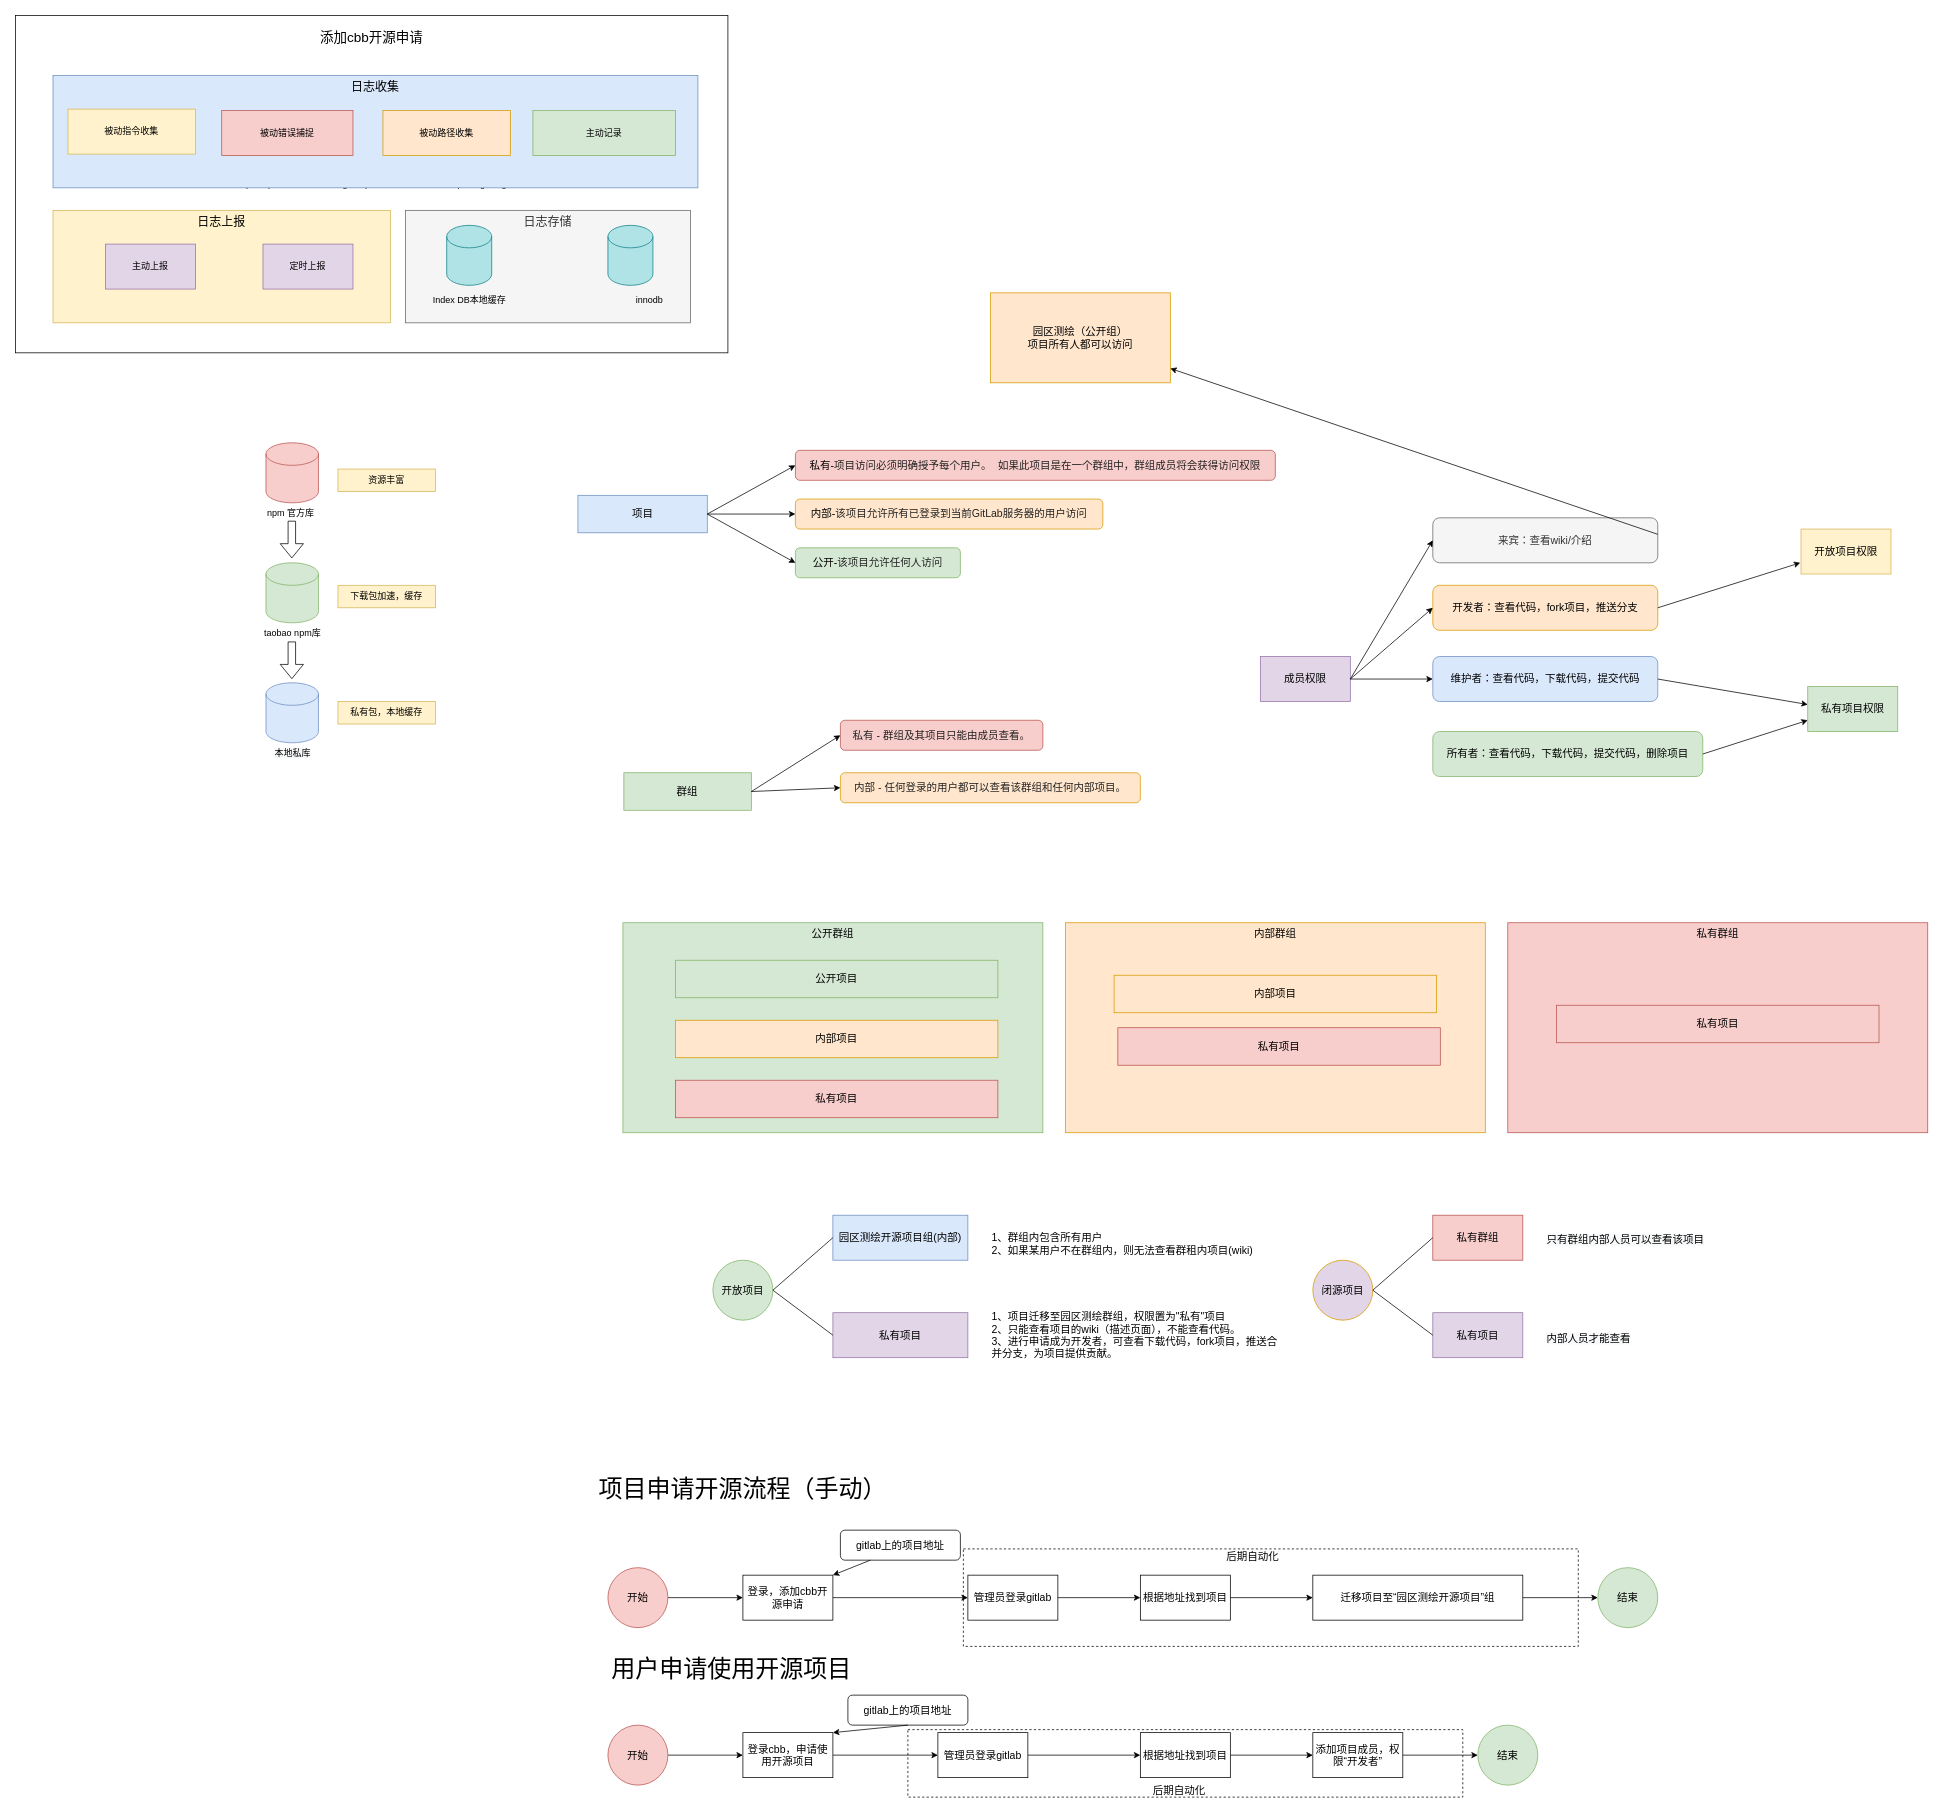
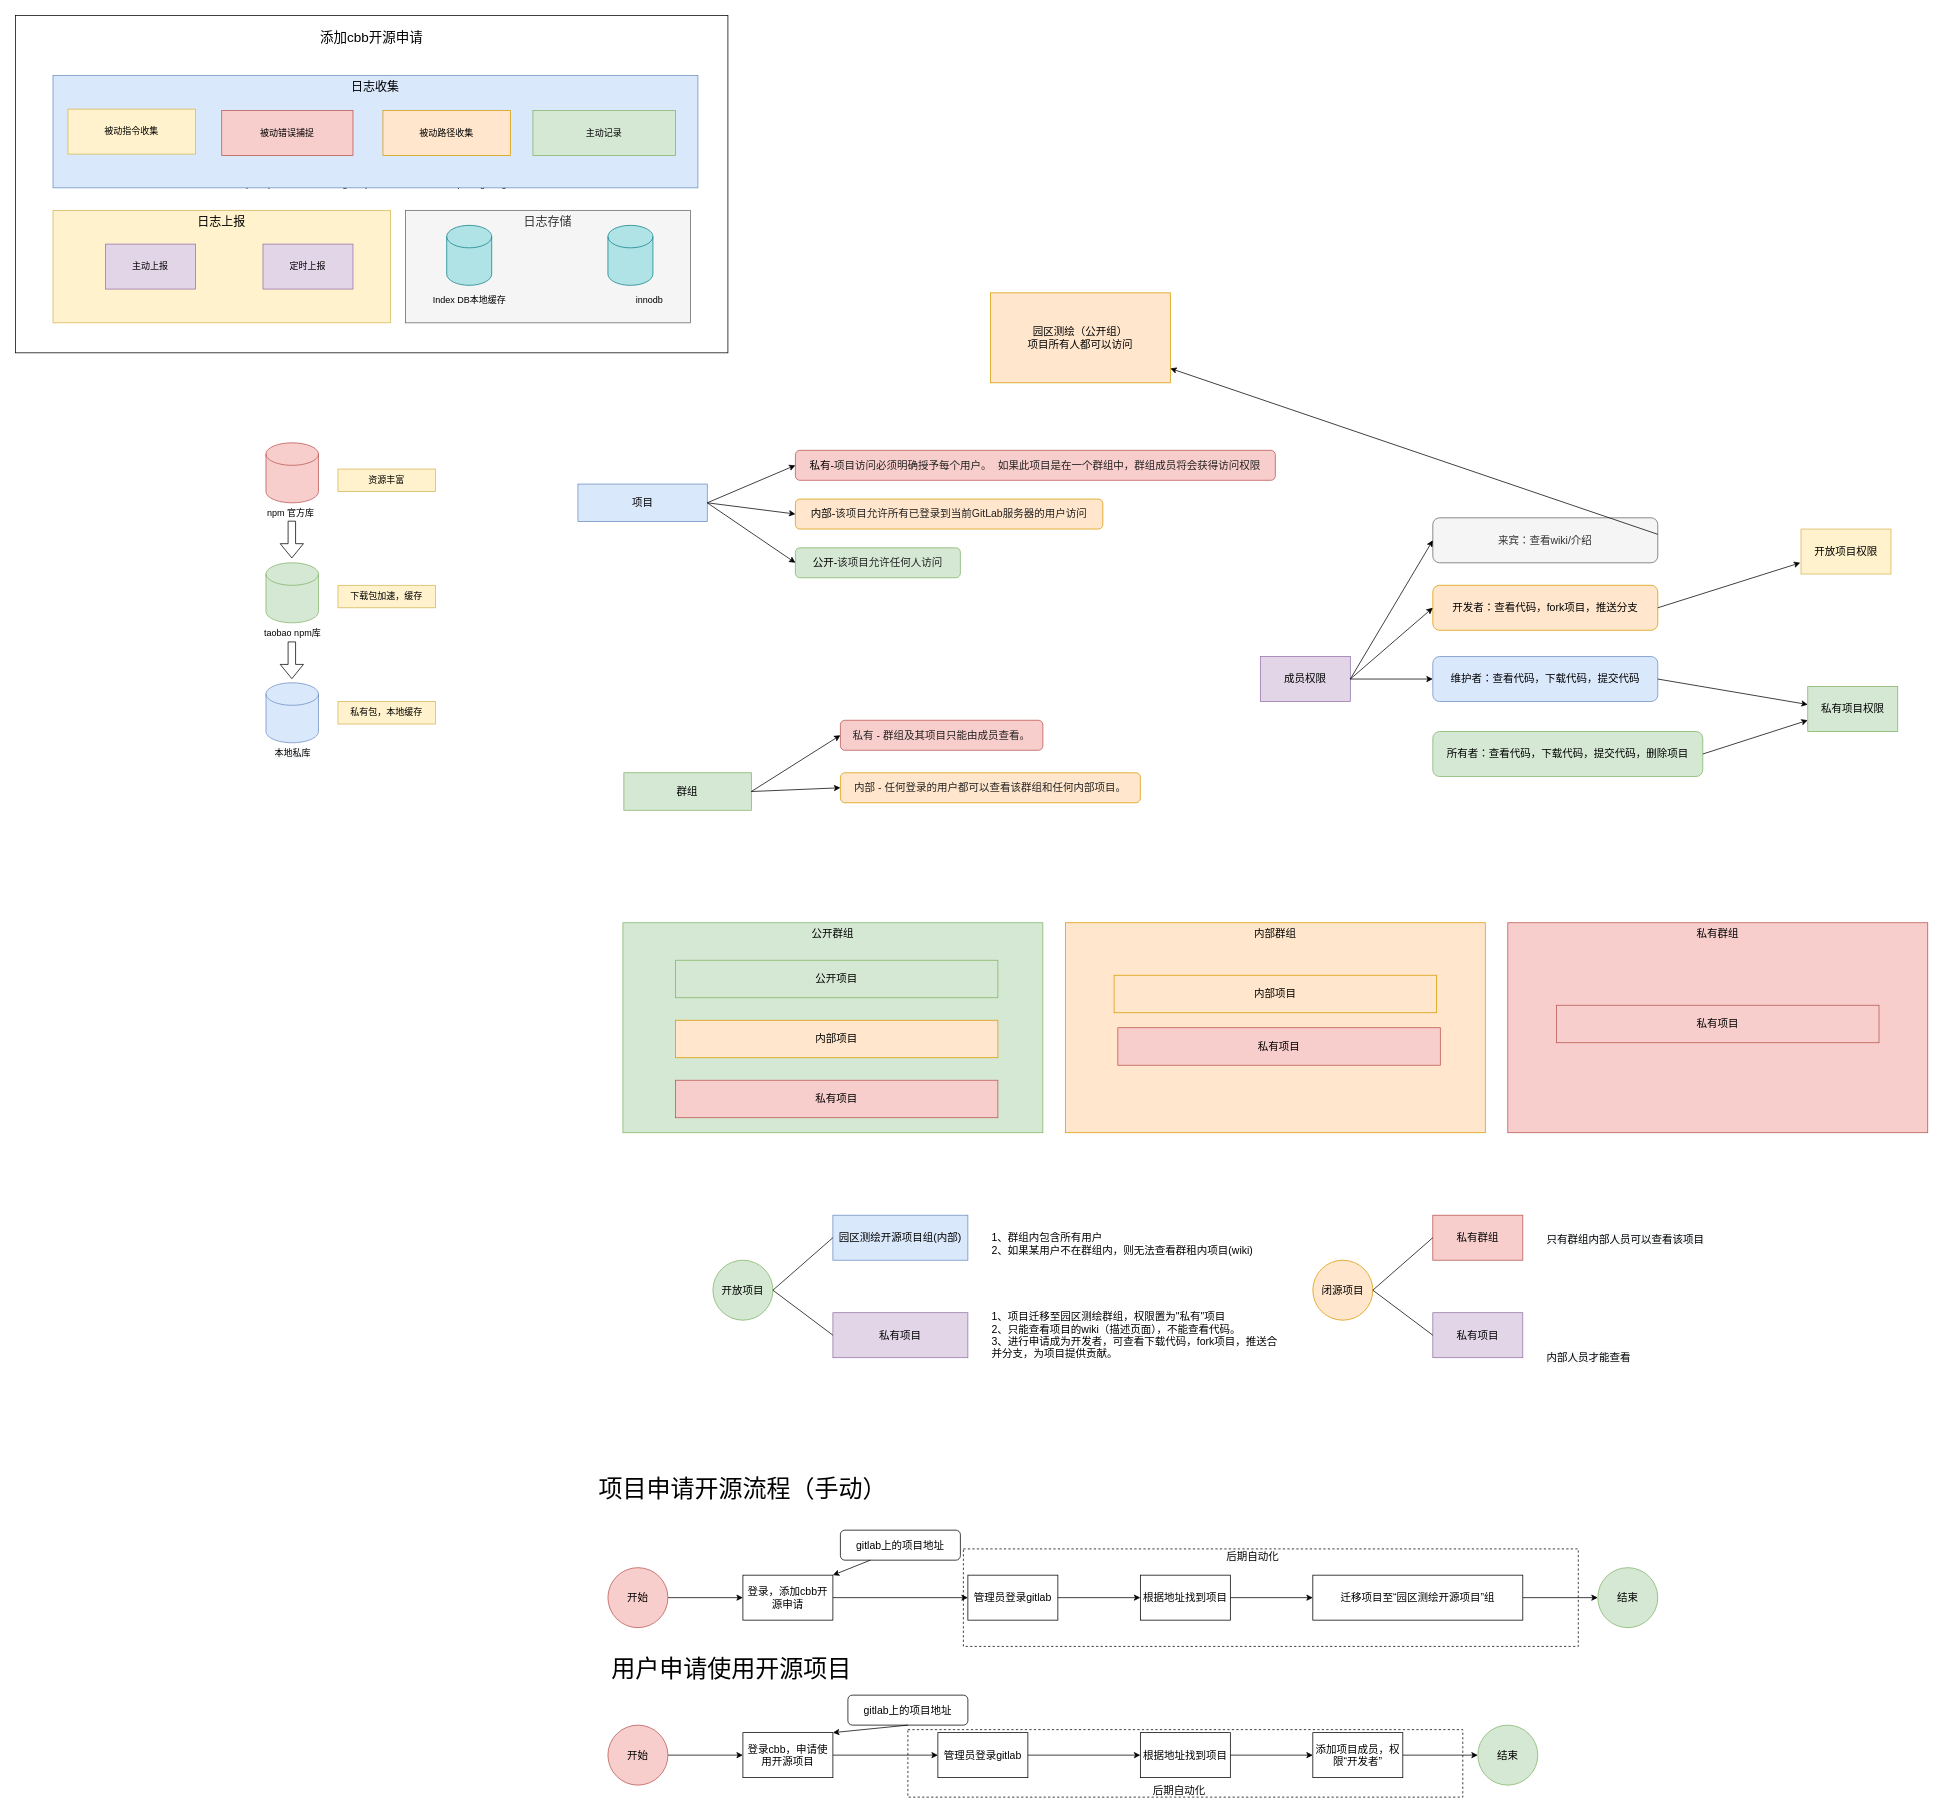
(643, 514) -> (643, 503)
(1343, 1290) -> (1343, 1290)
(1677, 1339) -> (1677, 1358)
